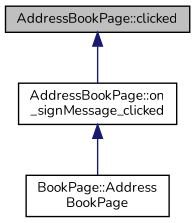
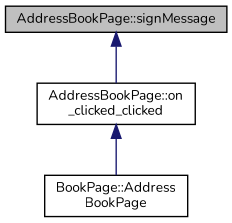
(98, 19) -> (116, 19)
(98, 104) -> (116, 104)
